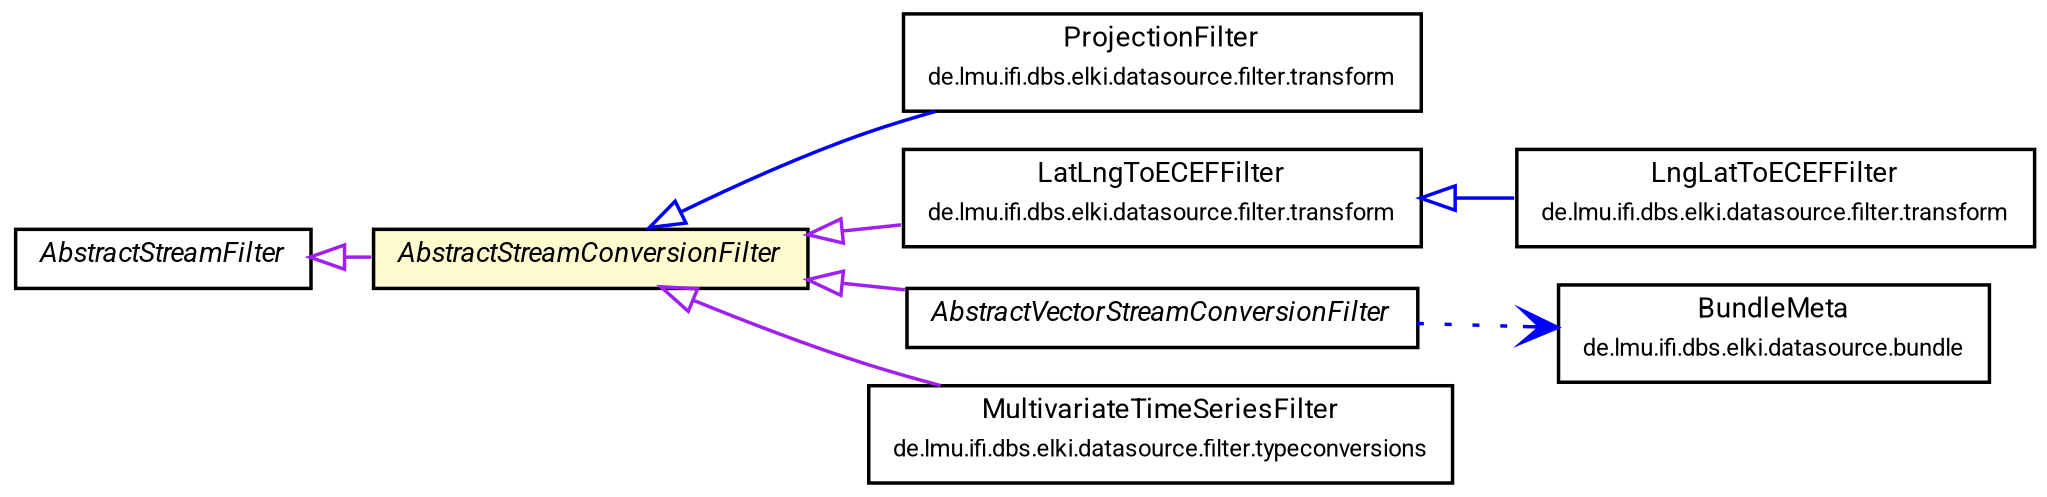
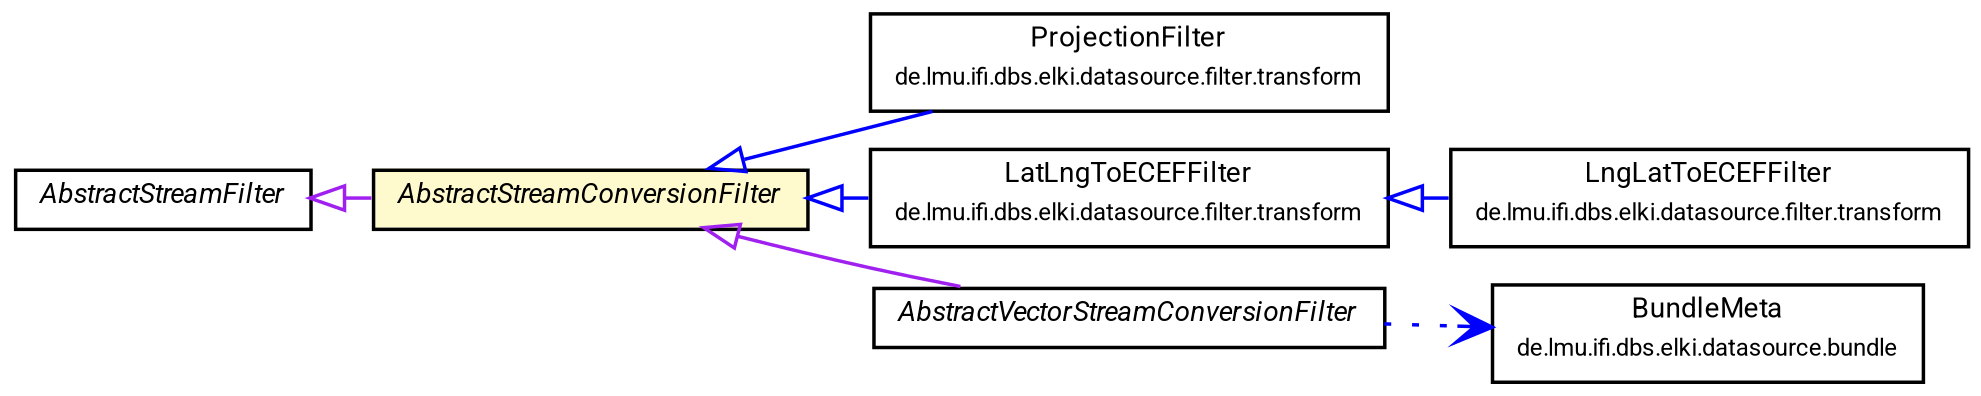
(872, 228) -> (855, 198)
(1161, 434) -> none
